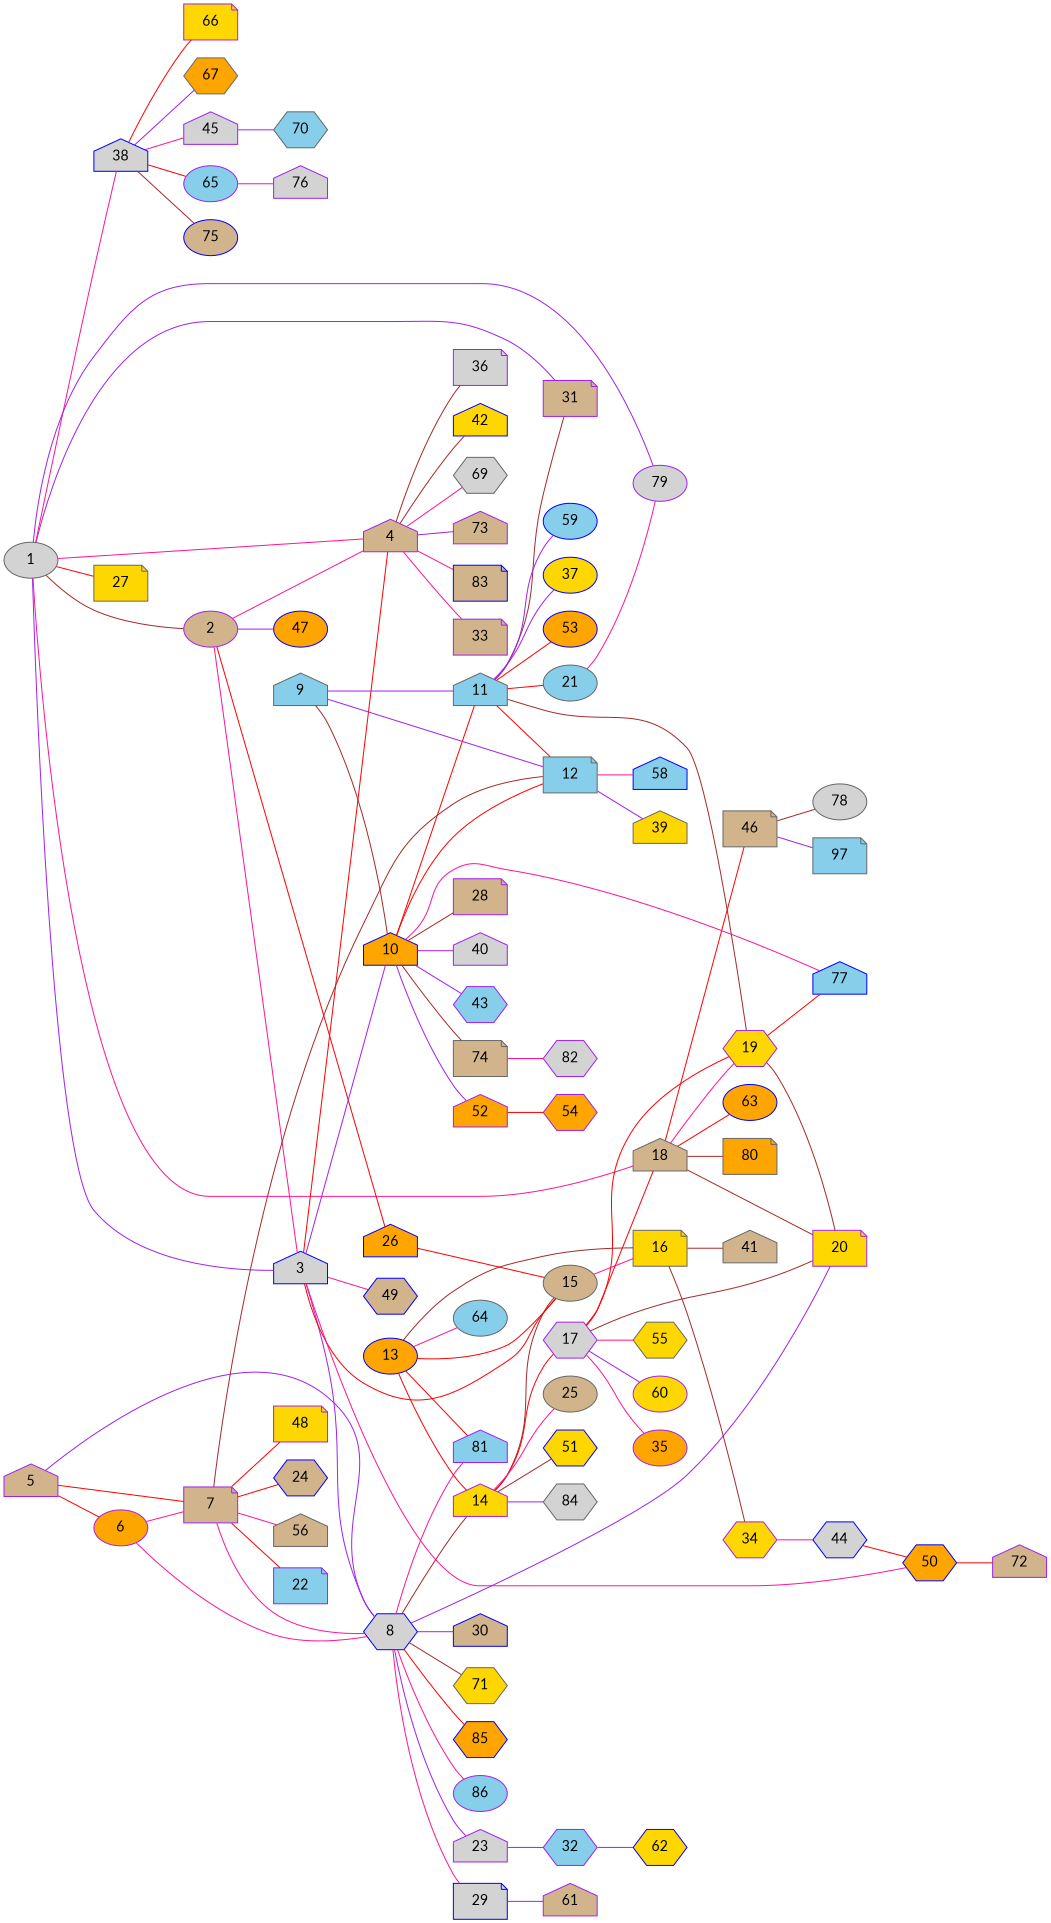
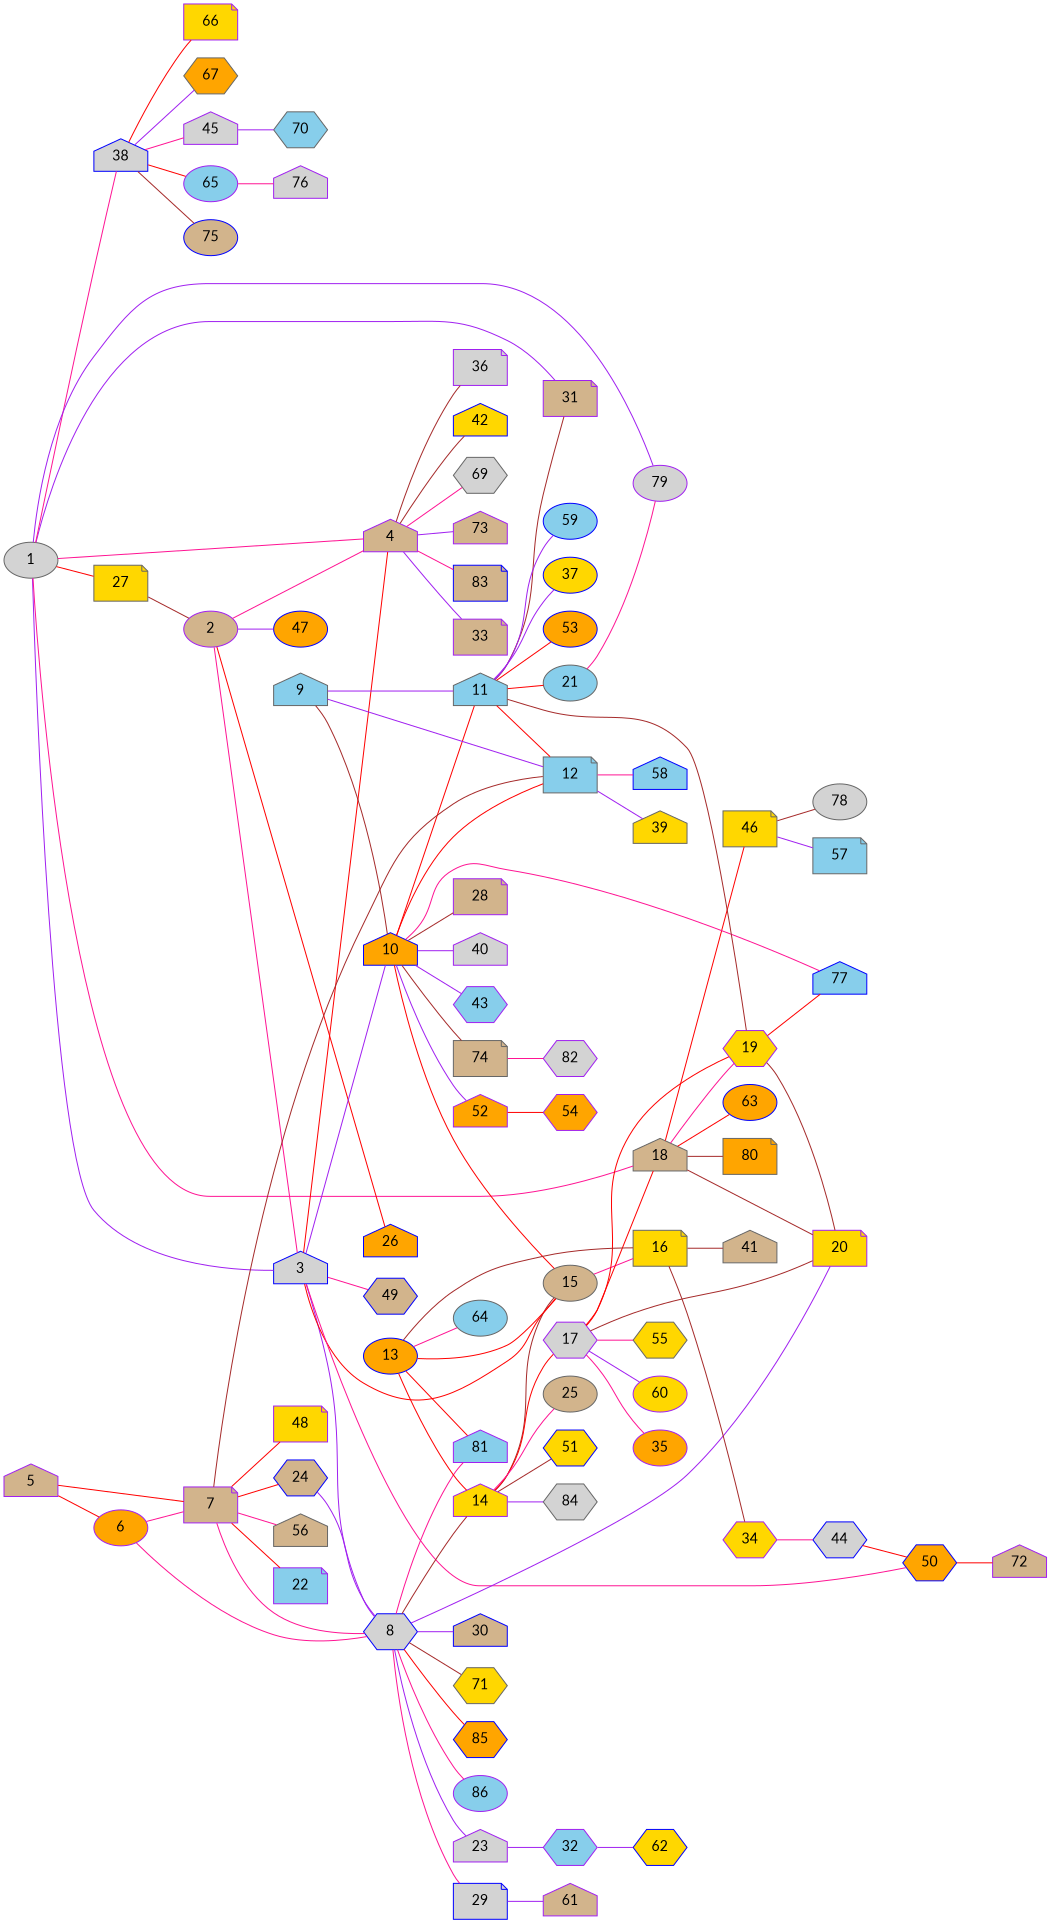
(432, 586) -> (432, 586)
(109, 616) -> (169, 608)
(750, 829) -> (750, 829)
(840, 856) -> (840, 856)
(481, 1263) -> (449, 1131)
(293, 1378) -> (347, 1554)
